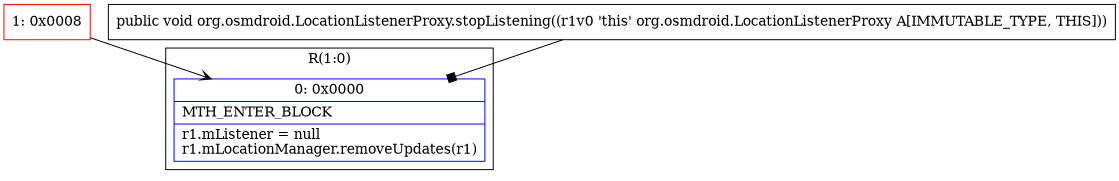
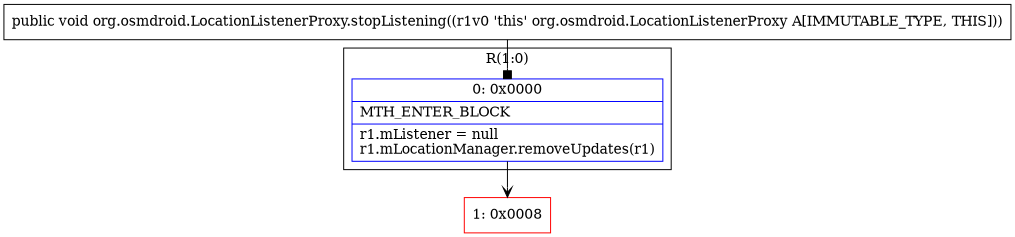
(146, 57) -> (507, 176)
